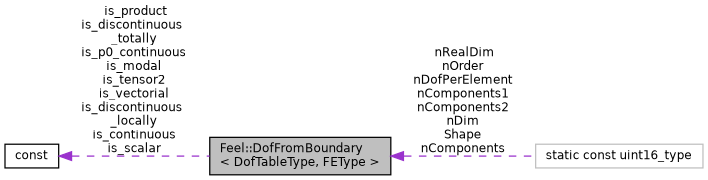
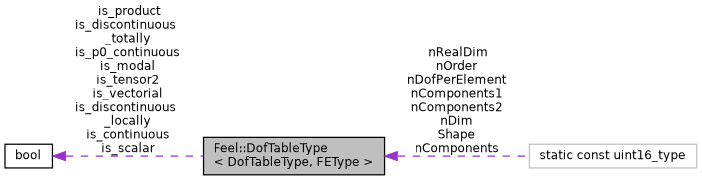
(32, 156) -> (29, 156)
(300, 156) -> (294, 156)
